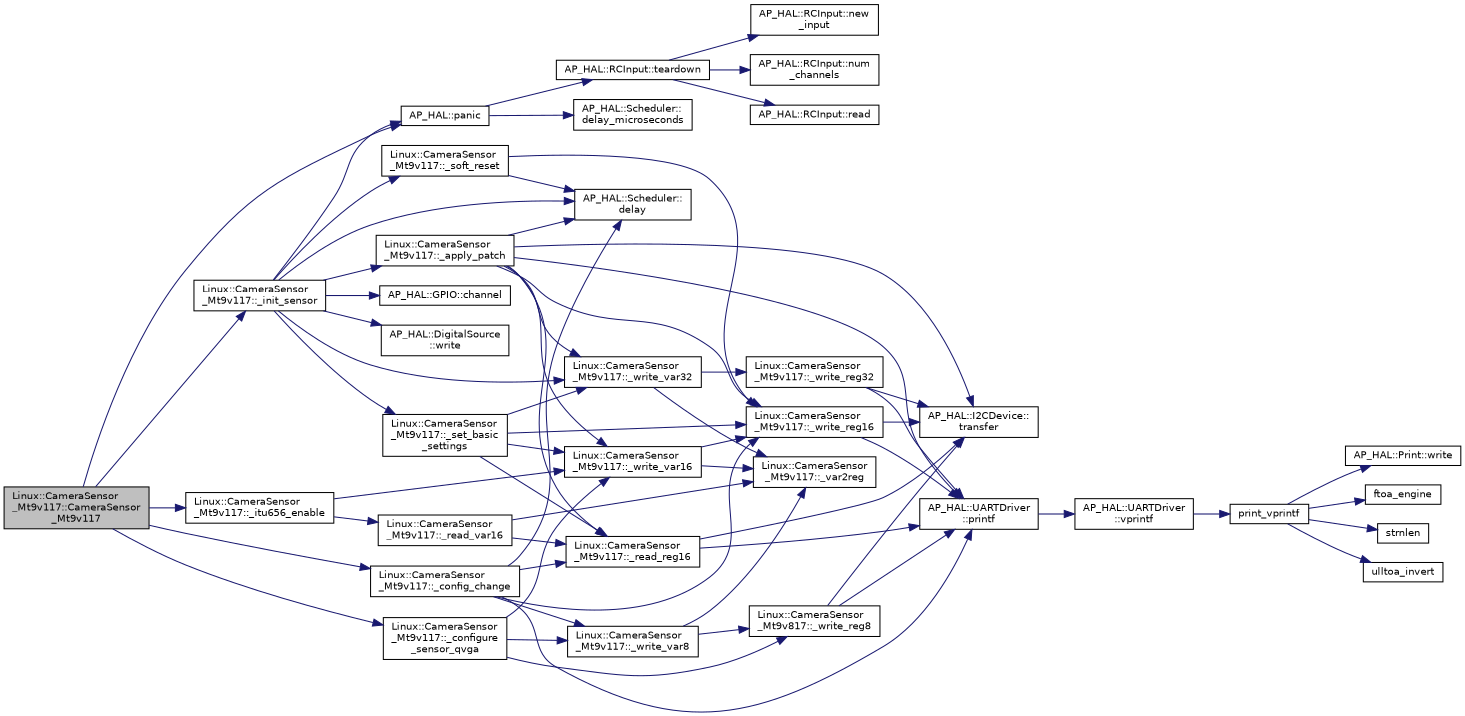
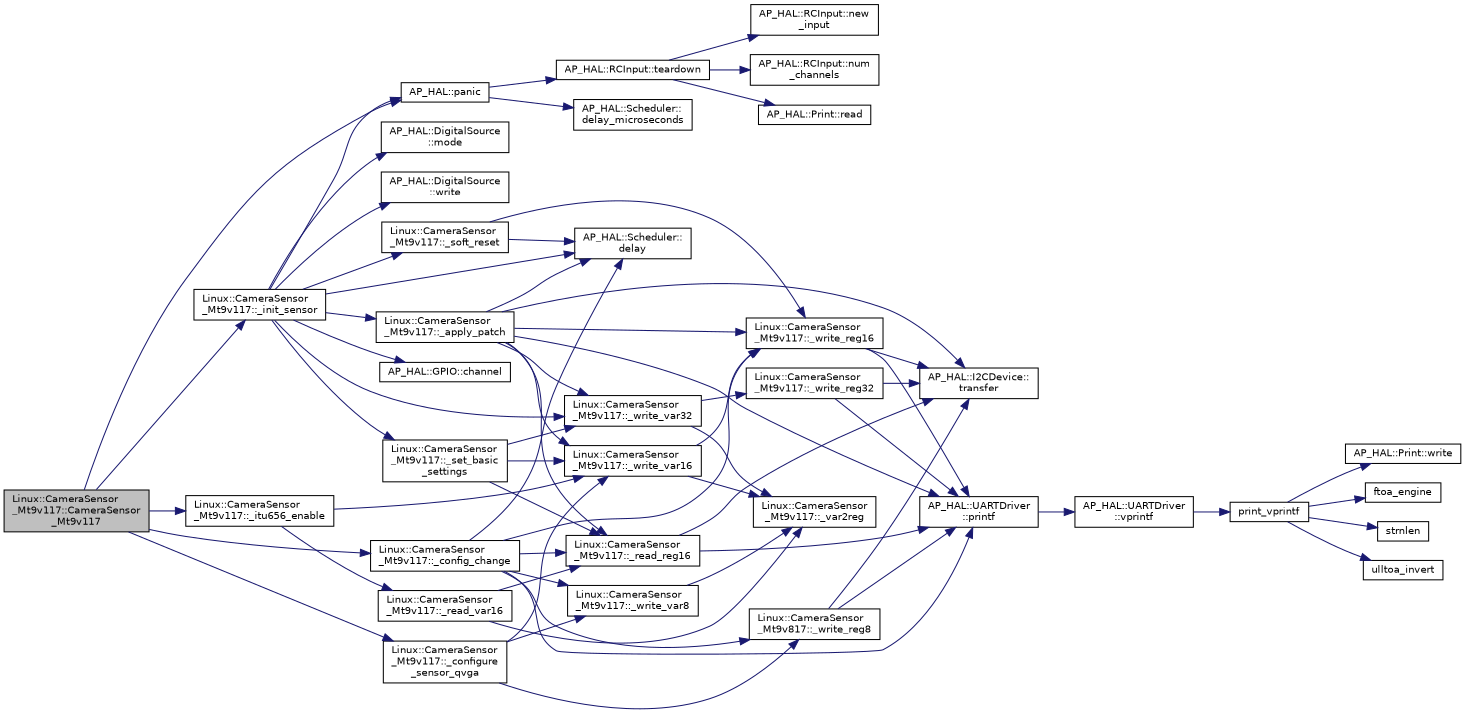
(815, 115) -> (815, 115)
none -> (445, 137)
(622, 429) -> none
(719, 632) -> (575, 634)
